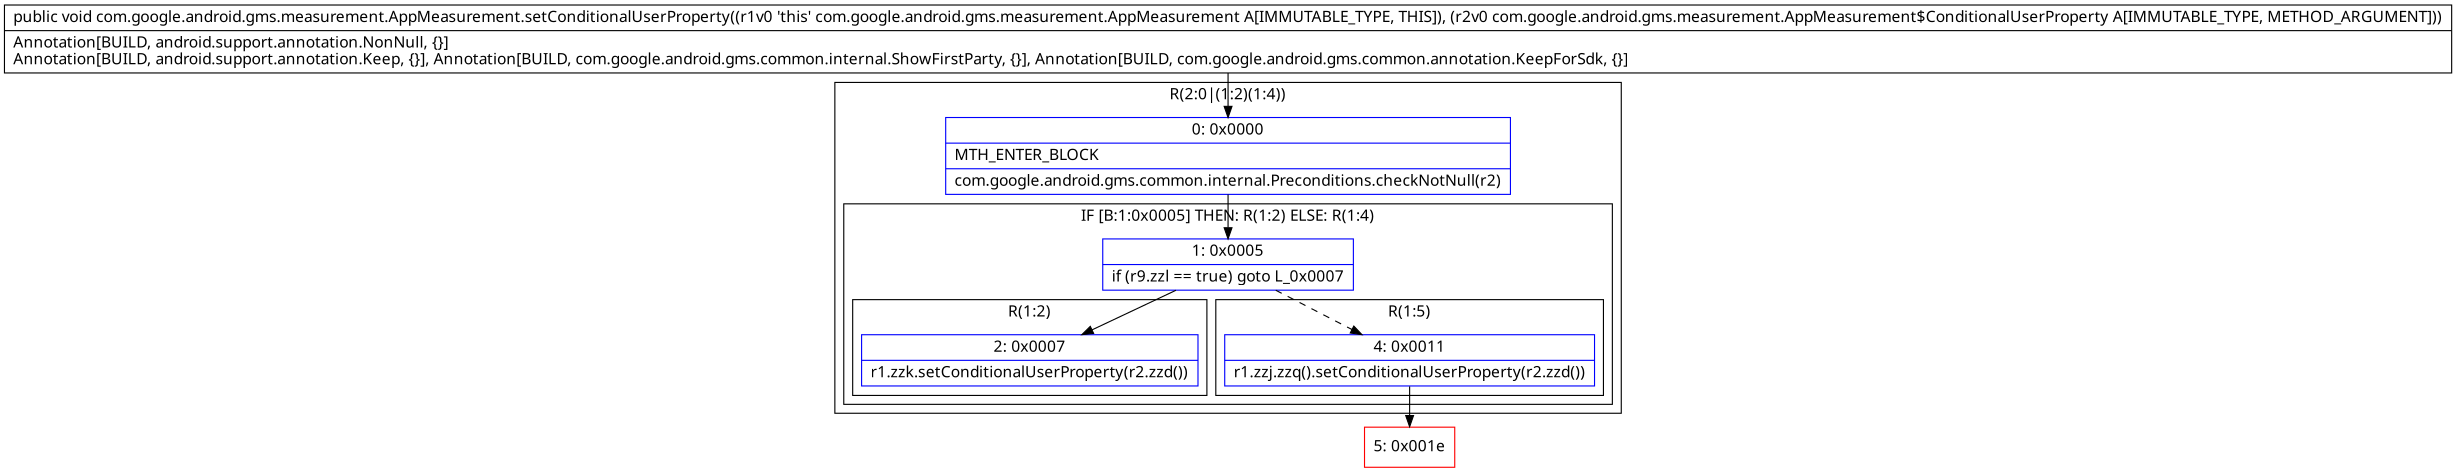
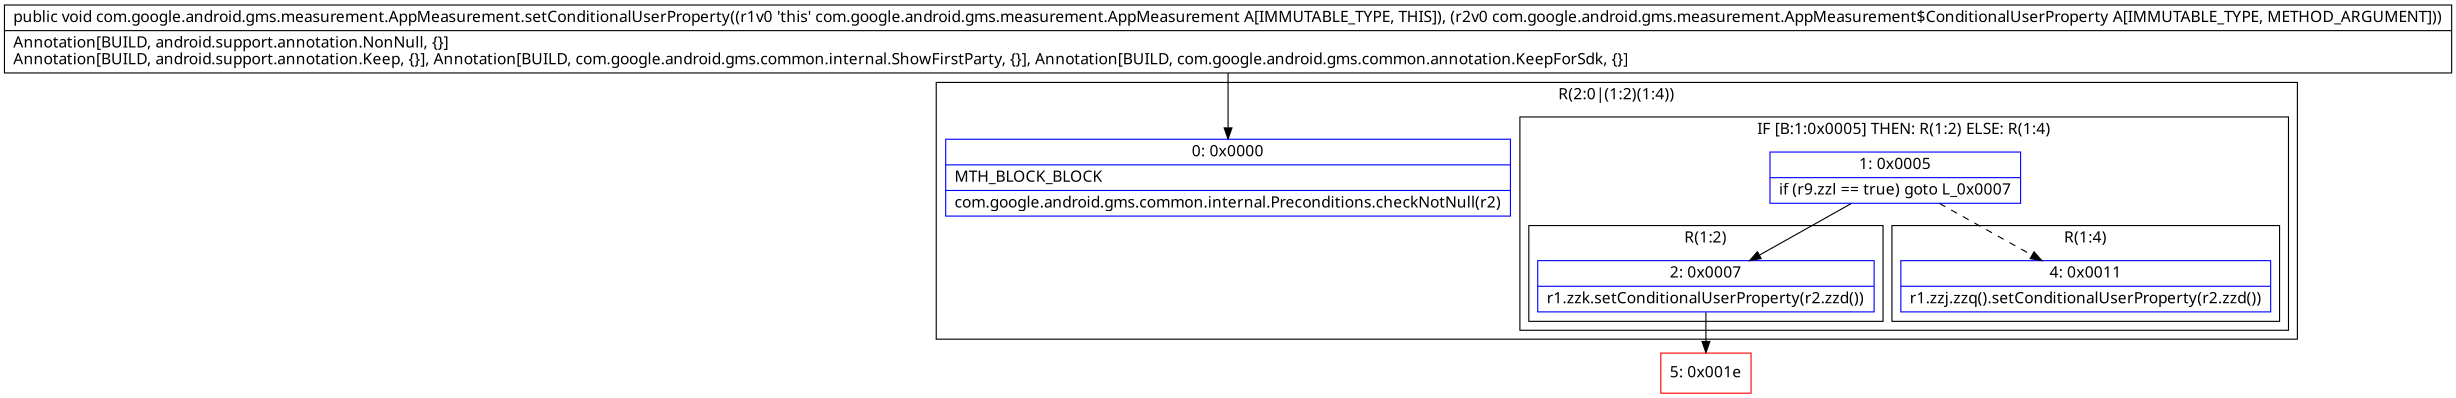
(1027, 155) -> (1029, 177)
(1228, 211) -> none
(1410, 312) -> (2086, 238)
(1410, 401) -> (1706, 327)
